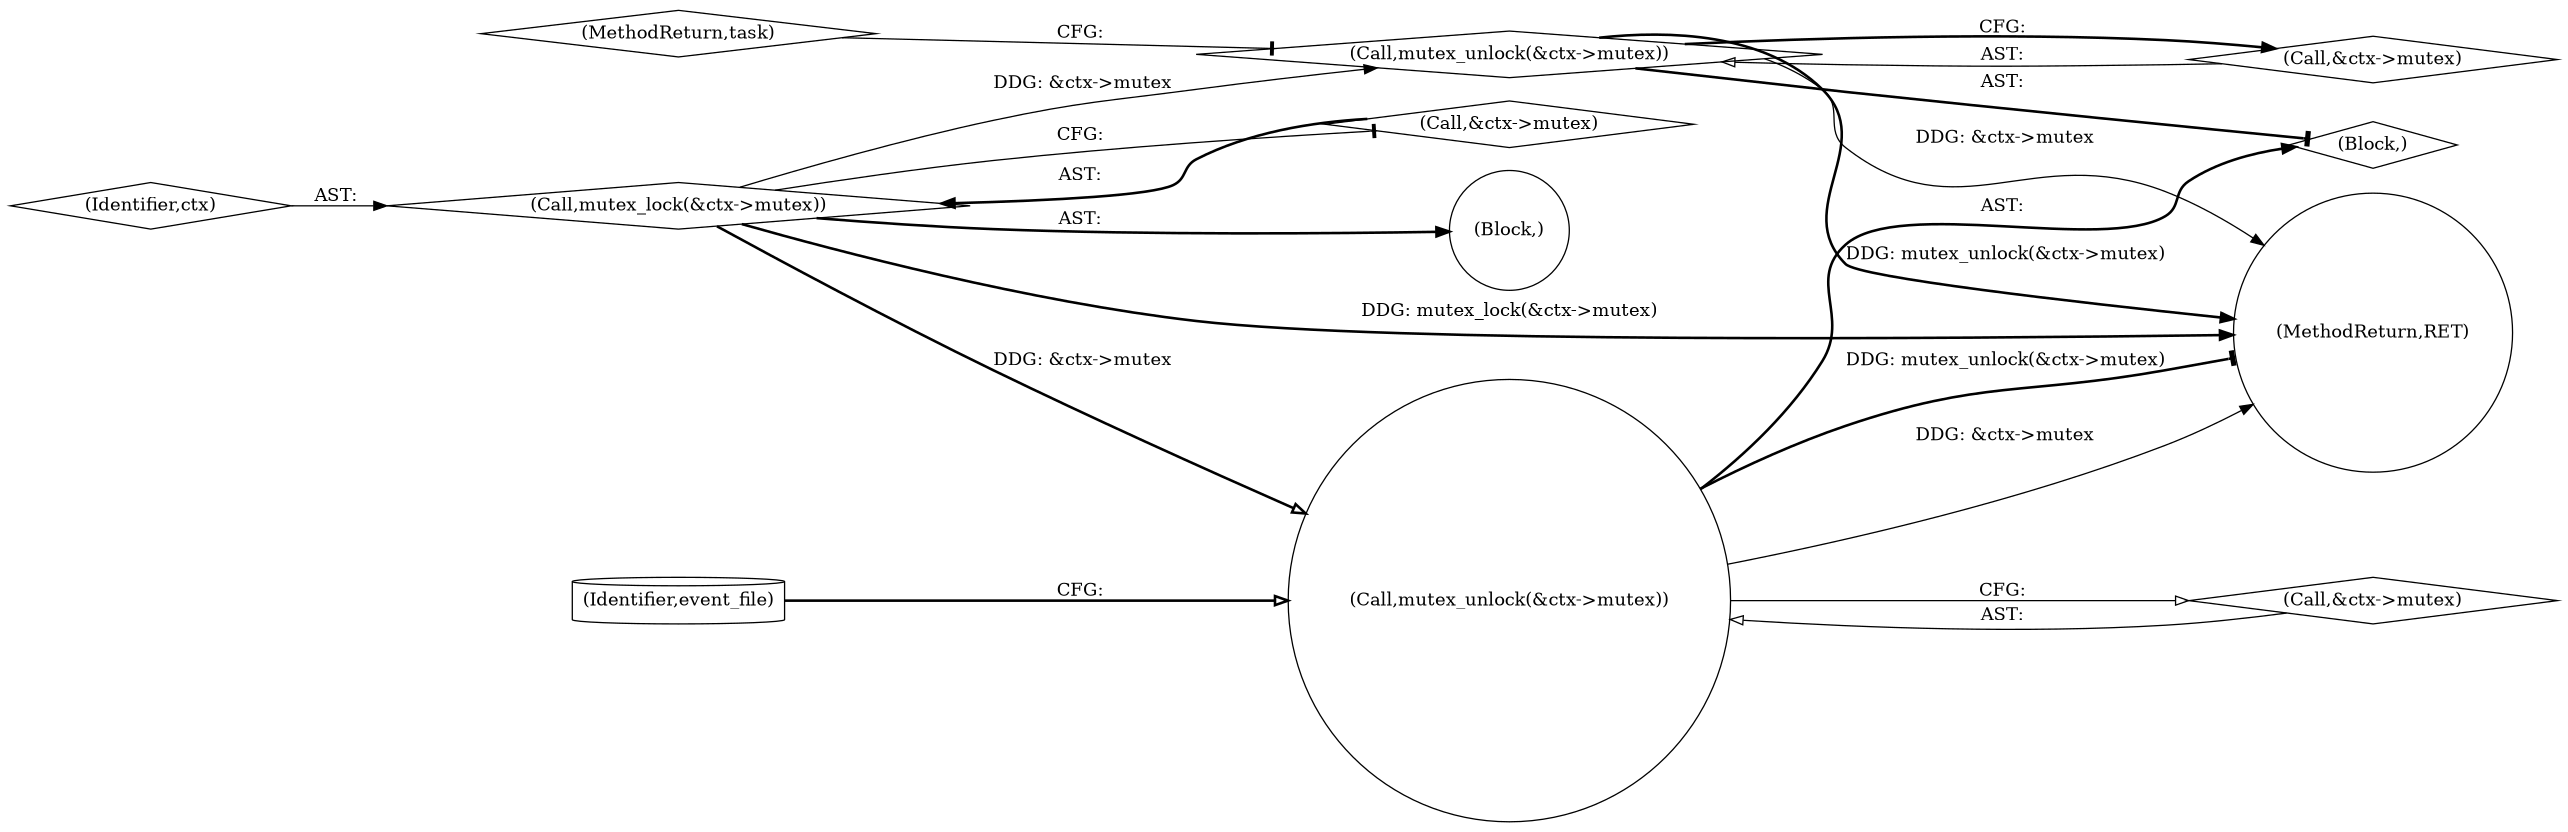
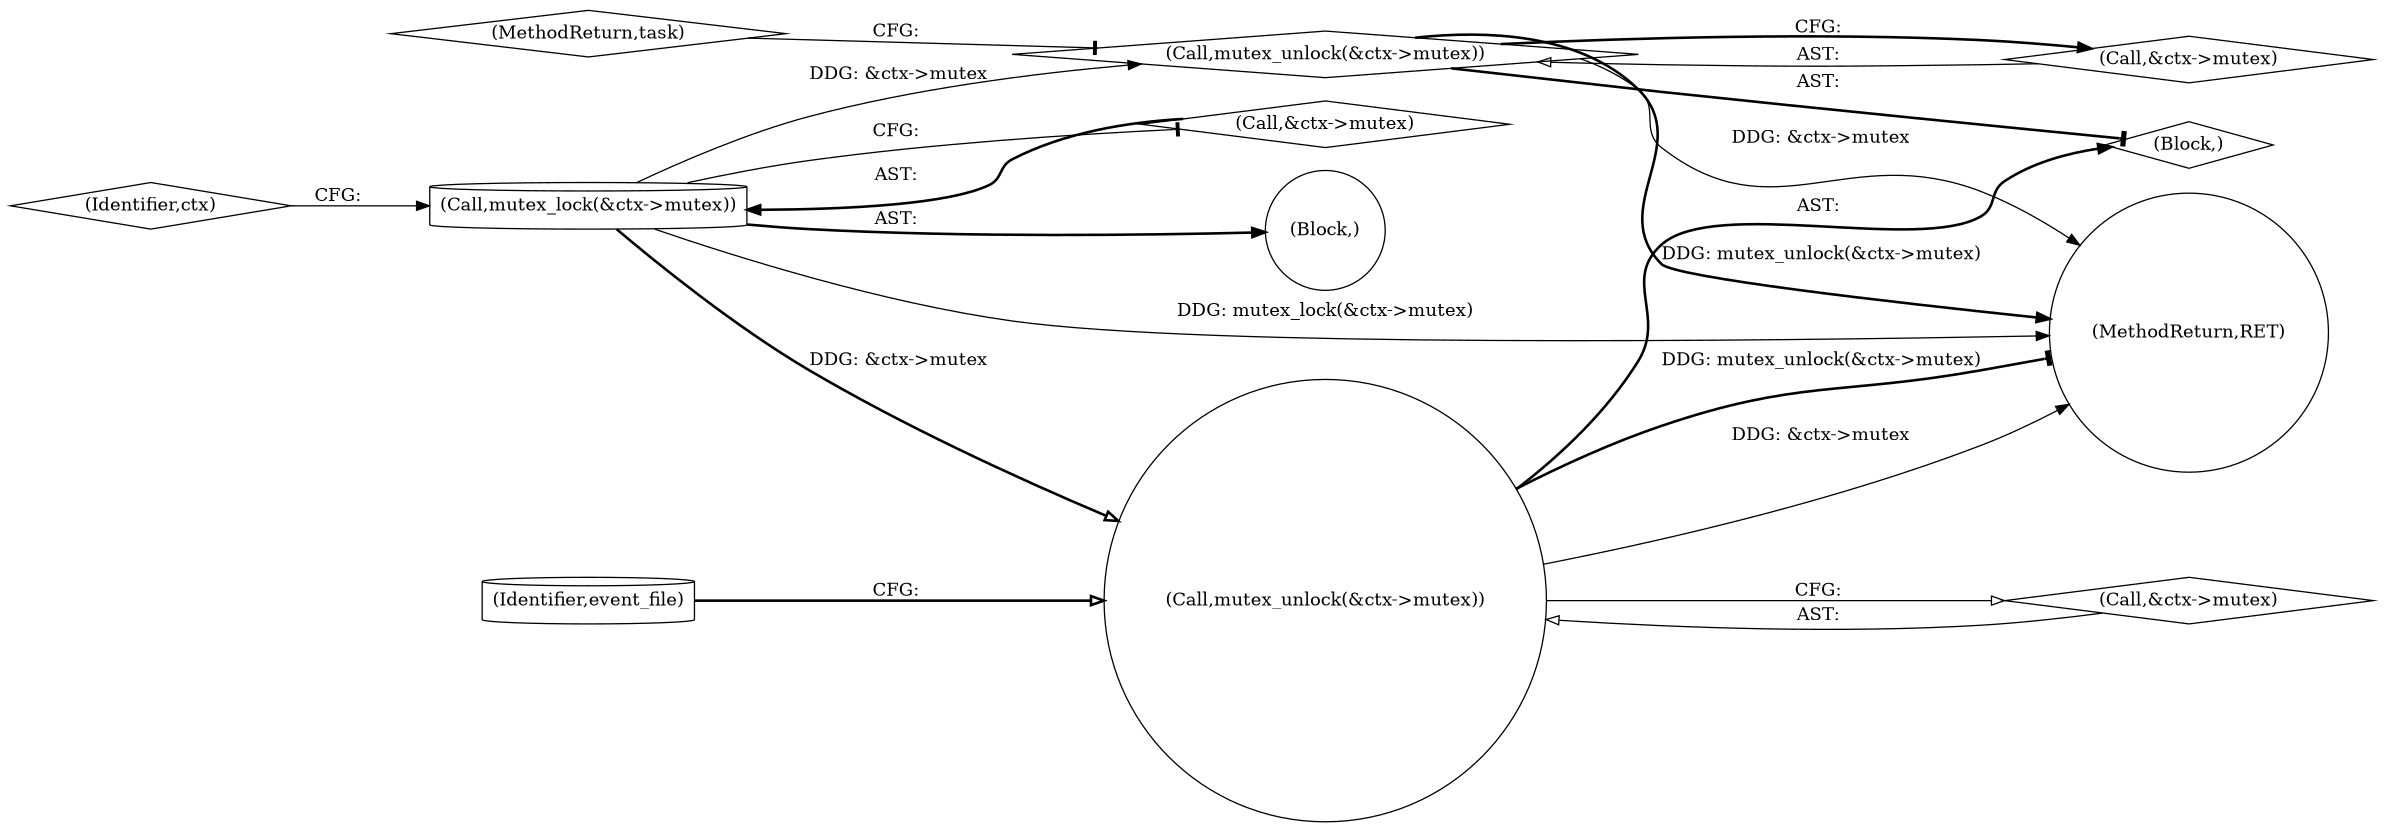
(339, 196) -> (341, 196)
(678, 206) -> (588, 206)
(1475, 335) -> (1339, 339)
